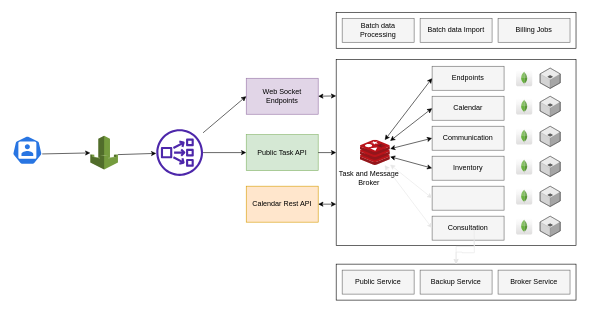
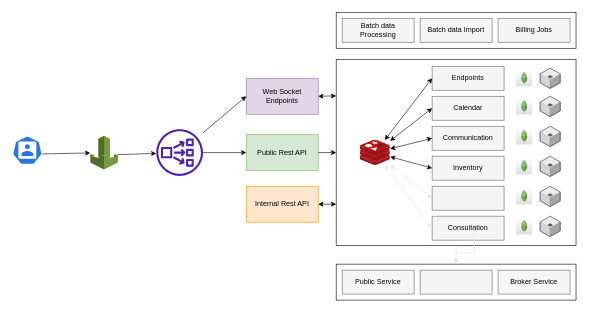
(282, 153) -> (282, 153)
(369, 179) -> none
(282, 204) -> (282, 204)
(456, 282) -> none
